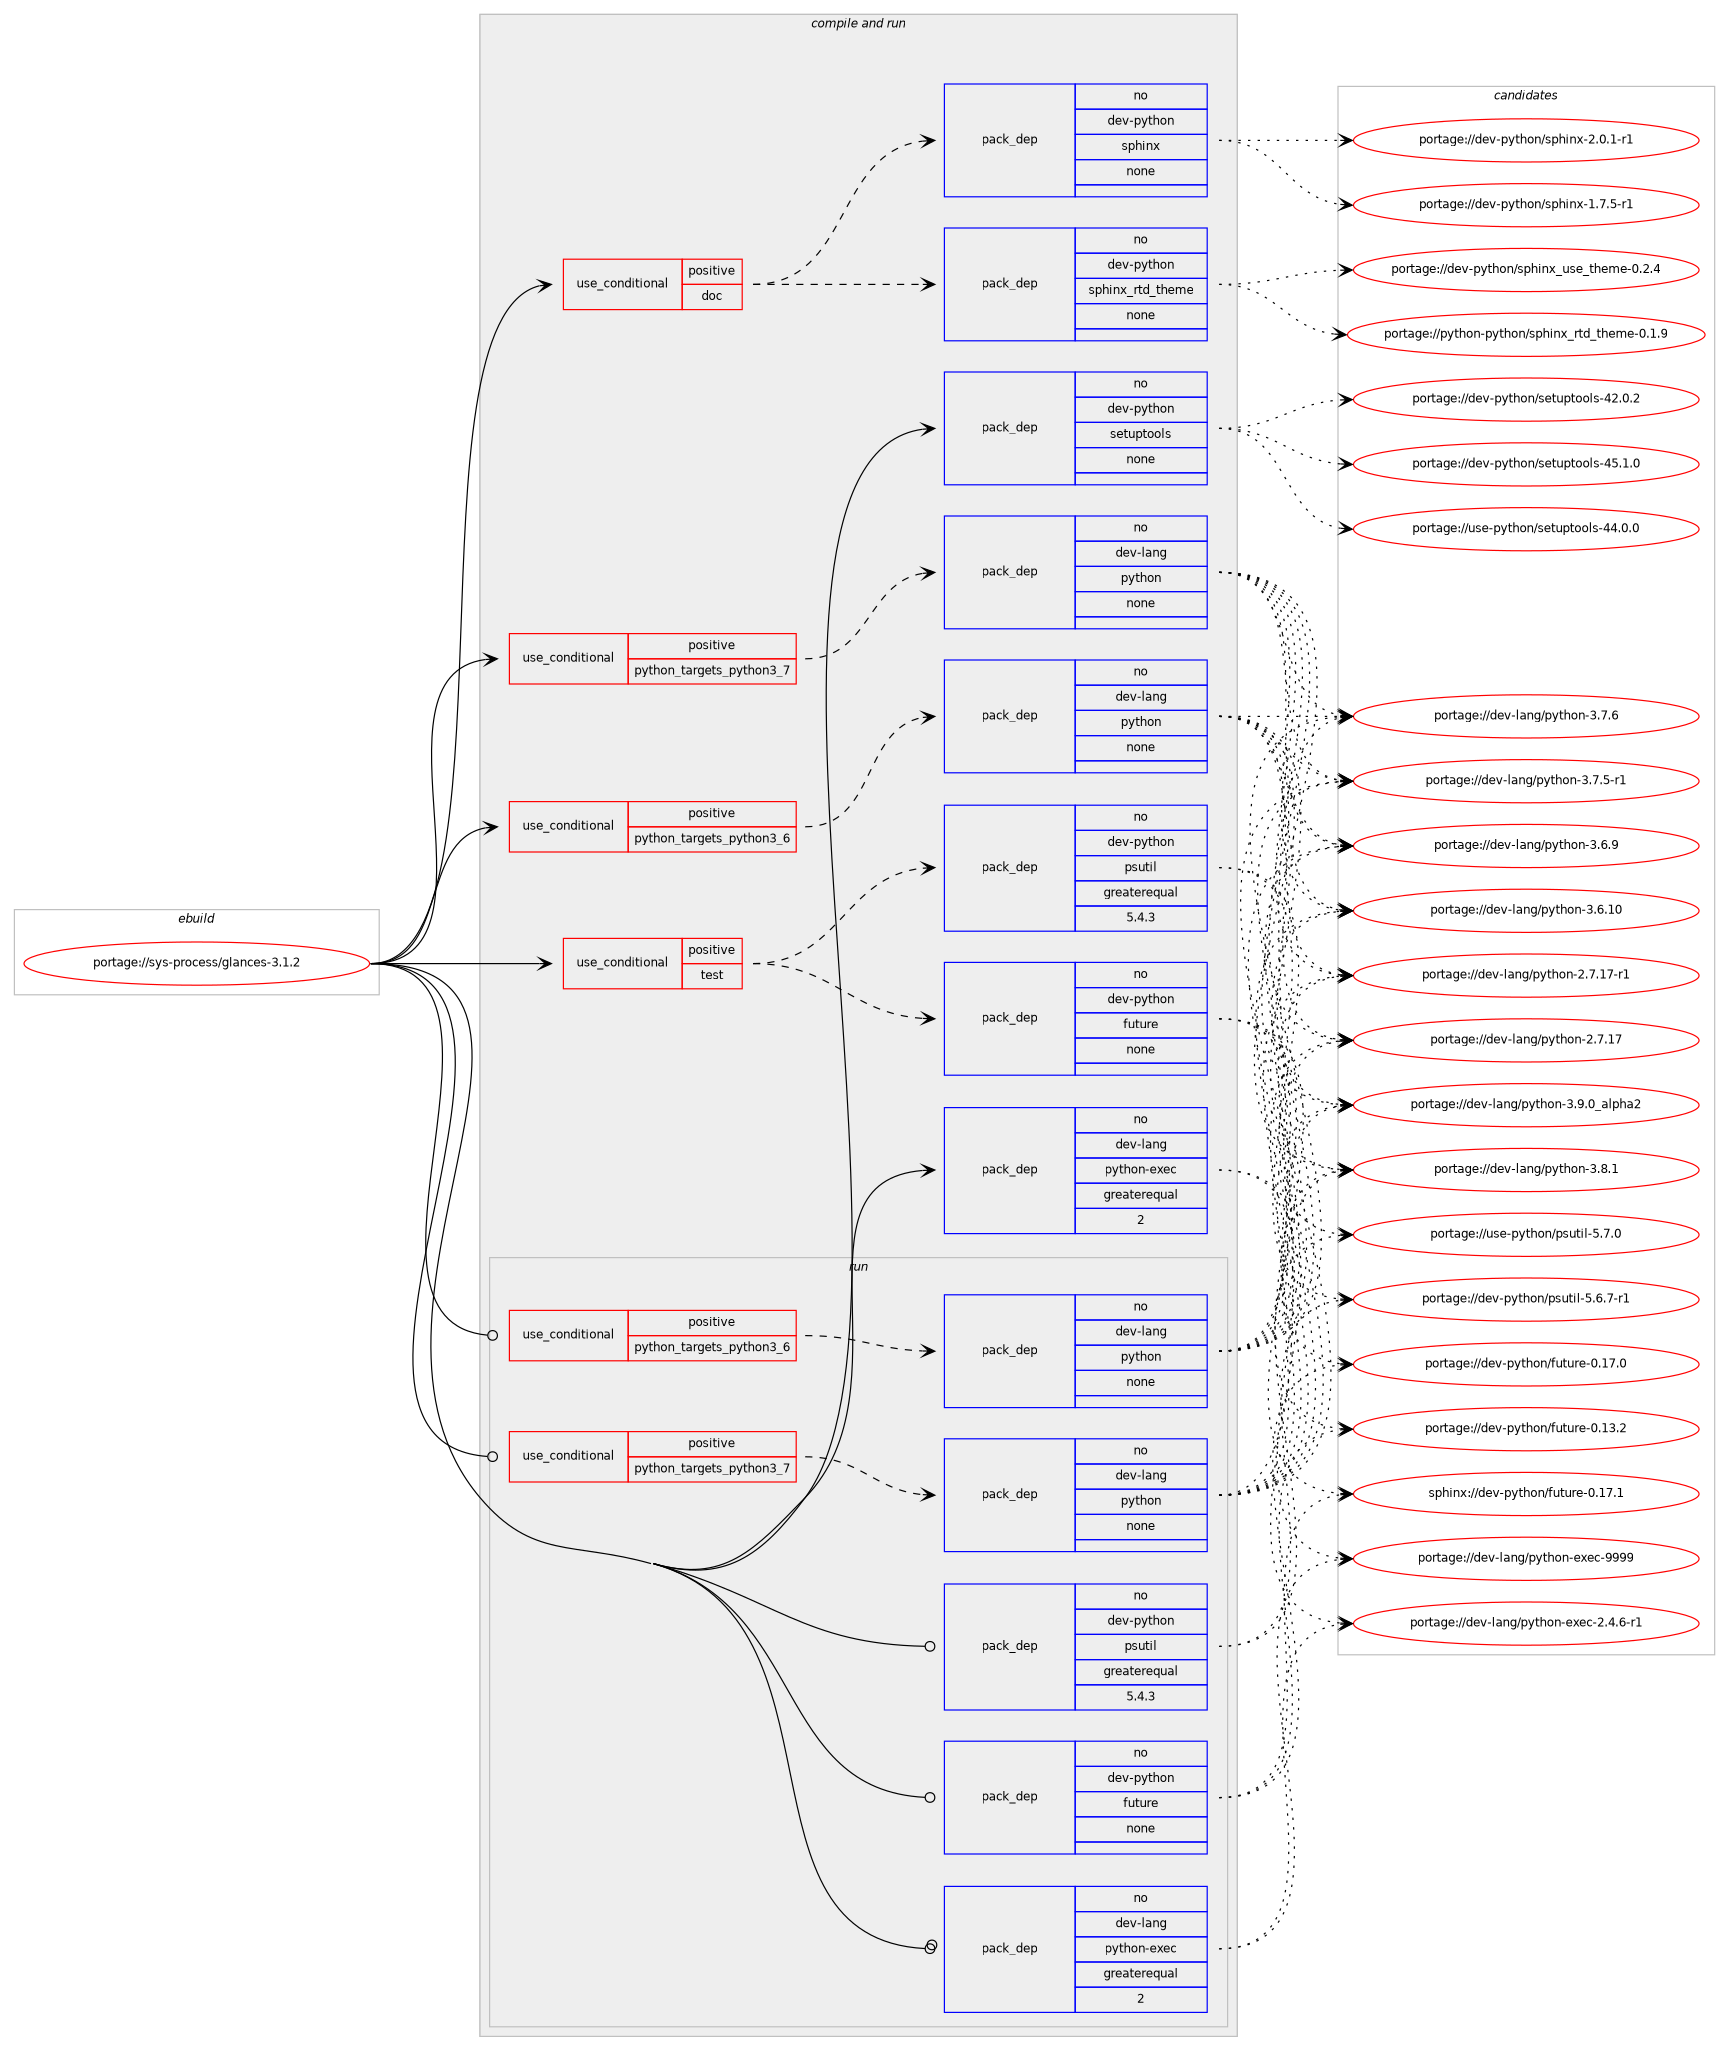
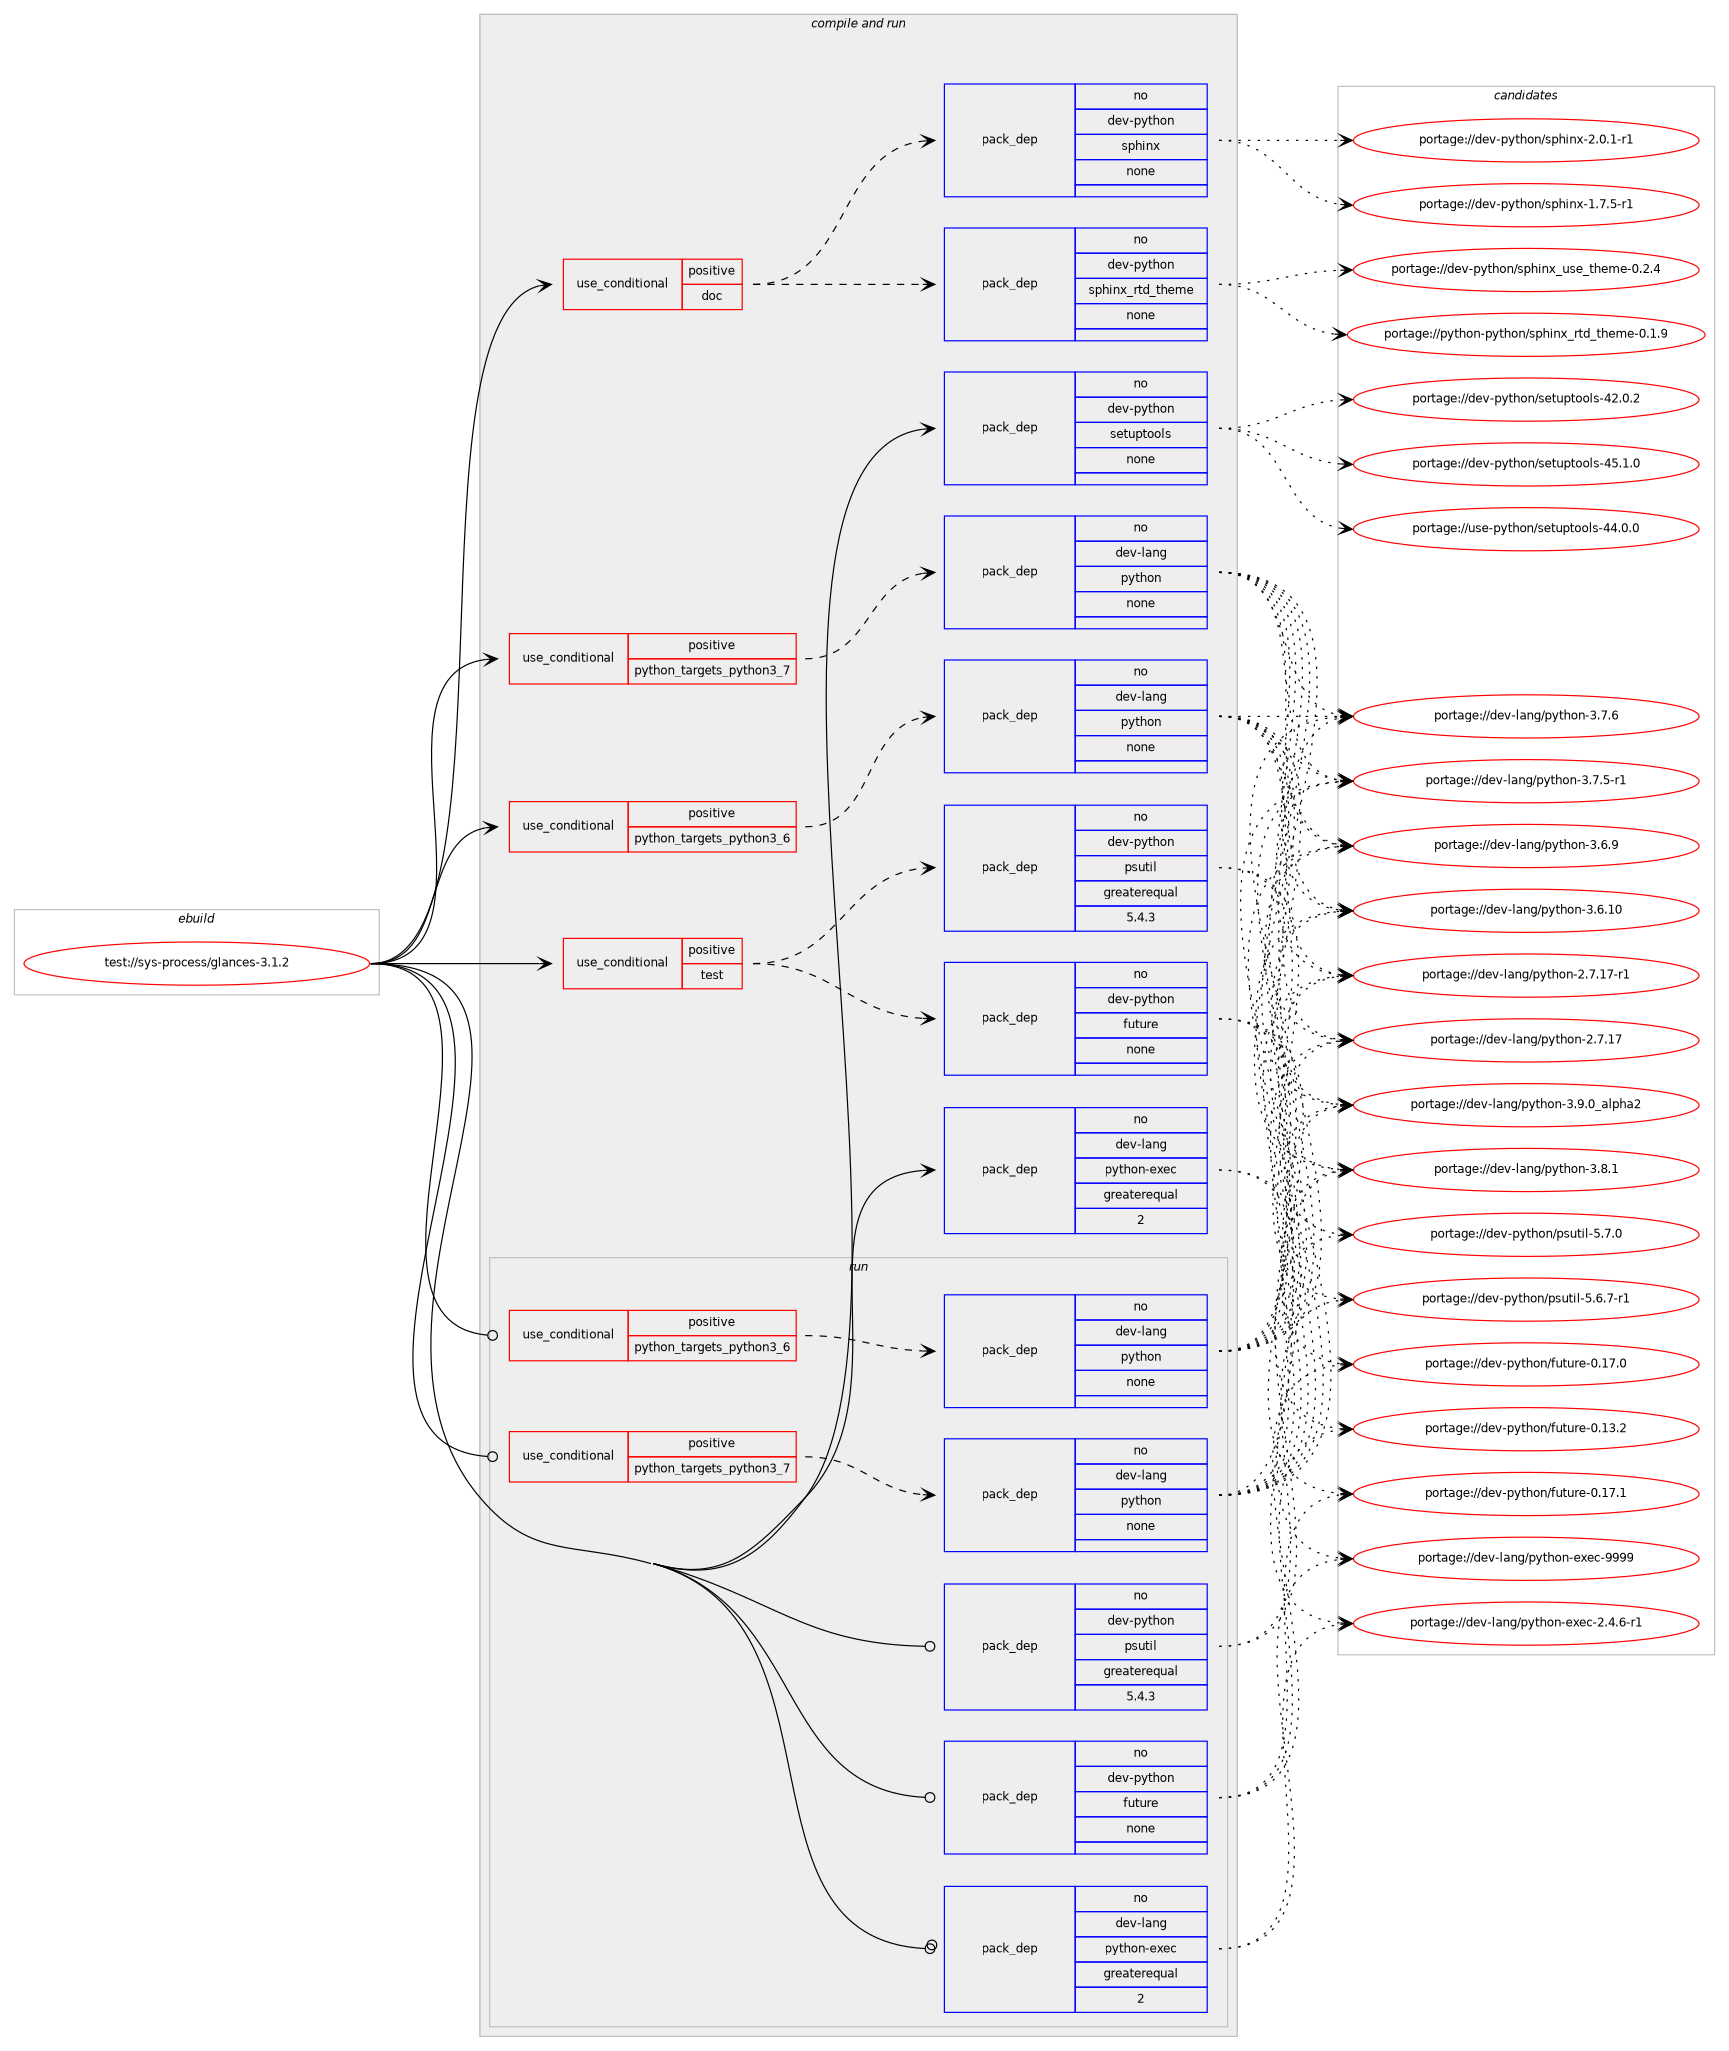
(197, 964) -> (197, 964)
(1526, 1235) -> (1526, 1235)
(1526, 1494) -> (1526, 1494)
